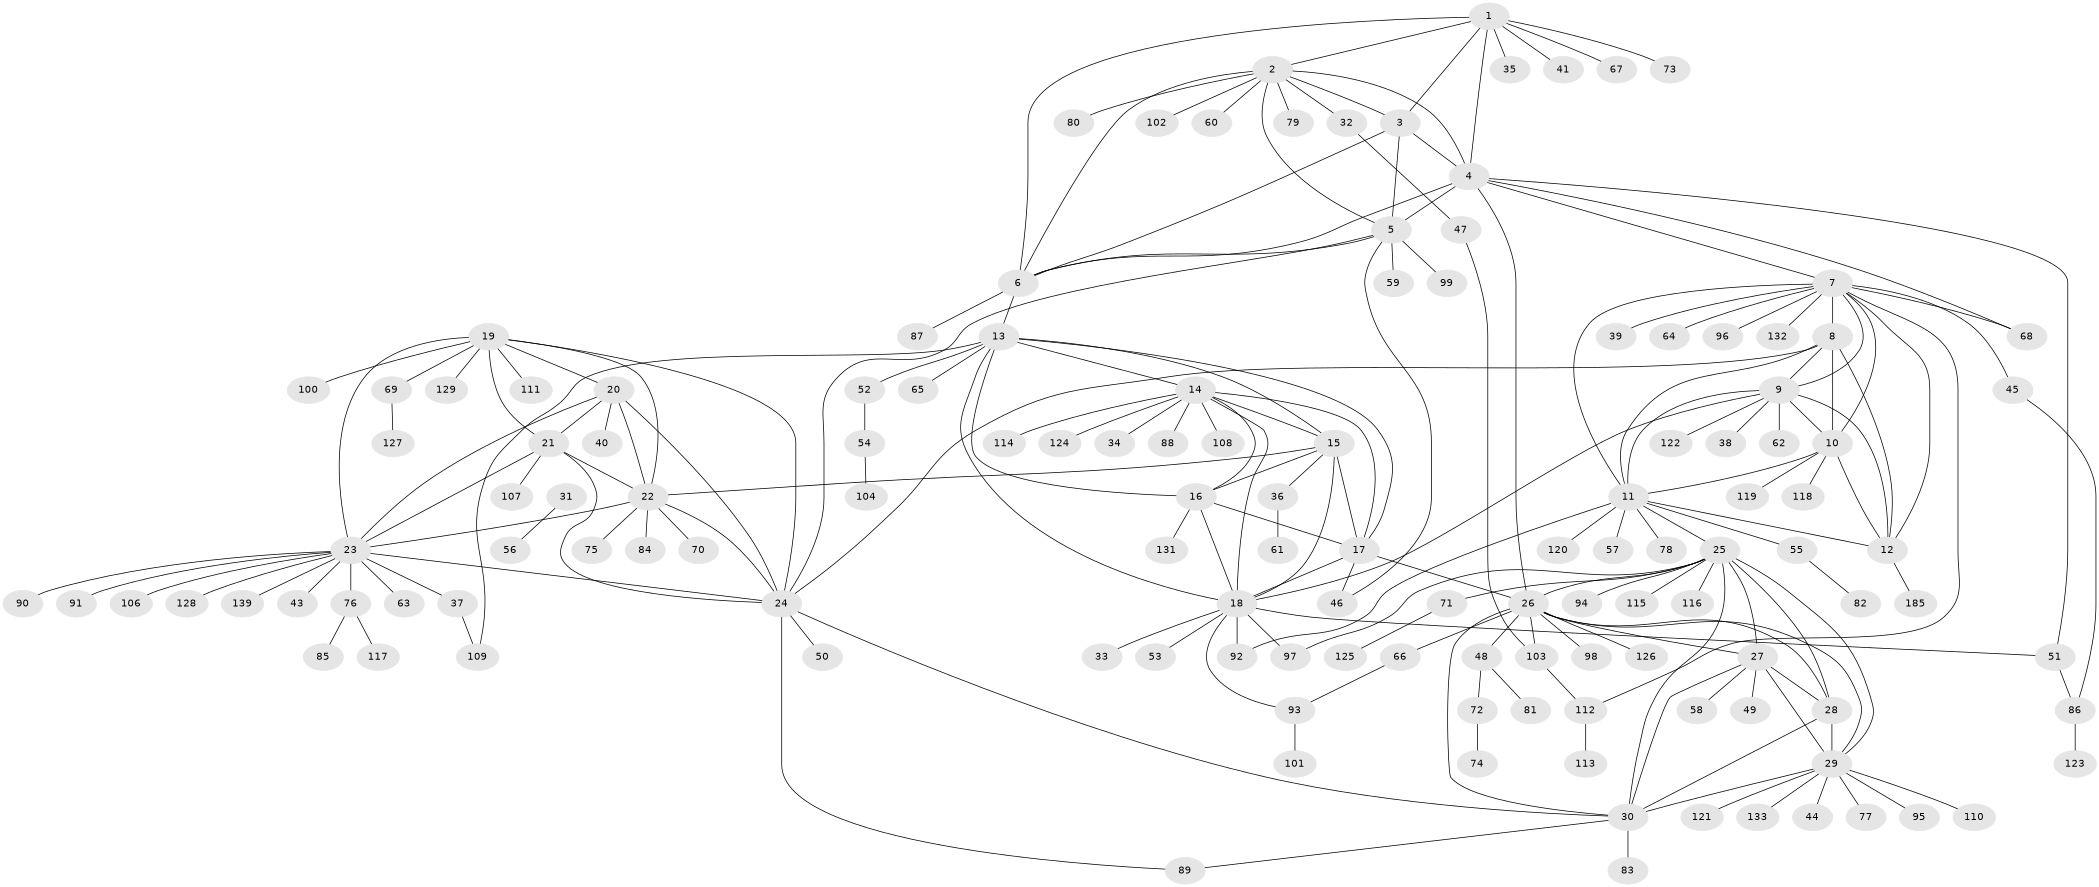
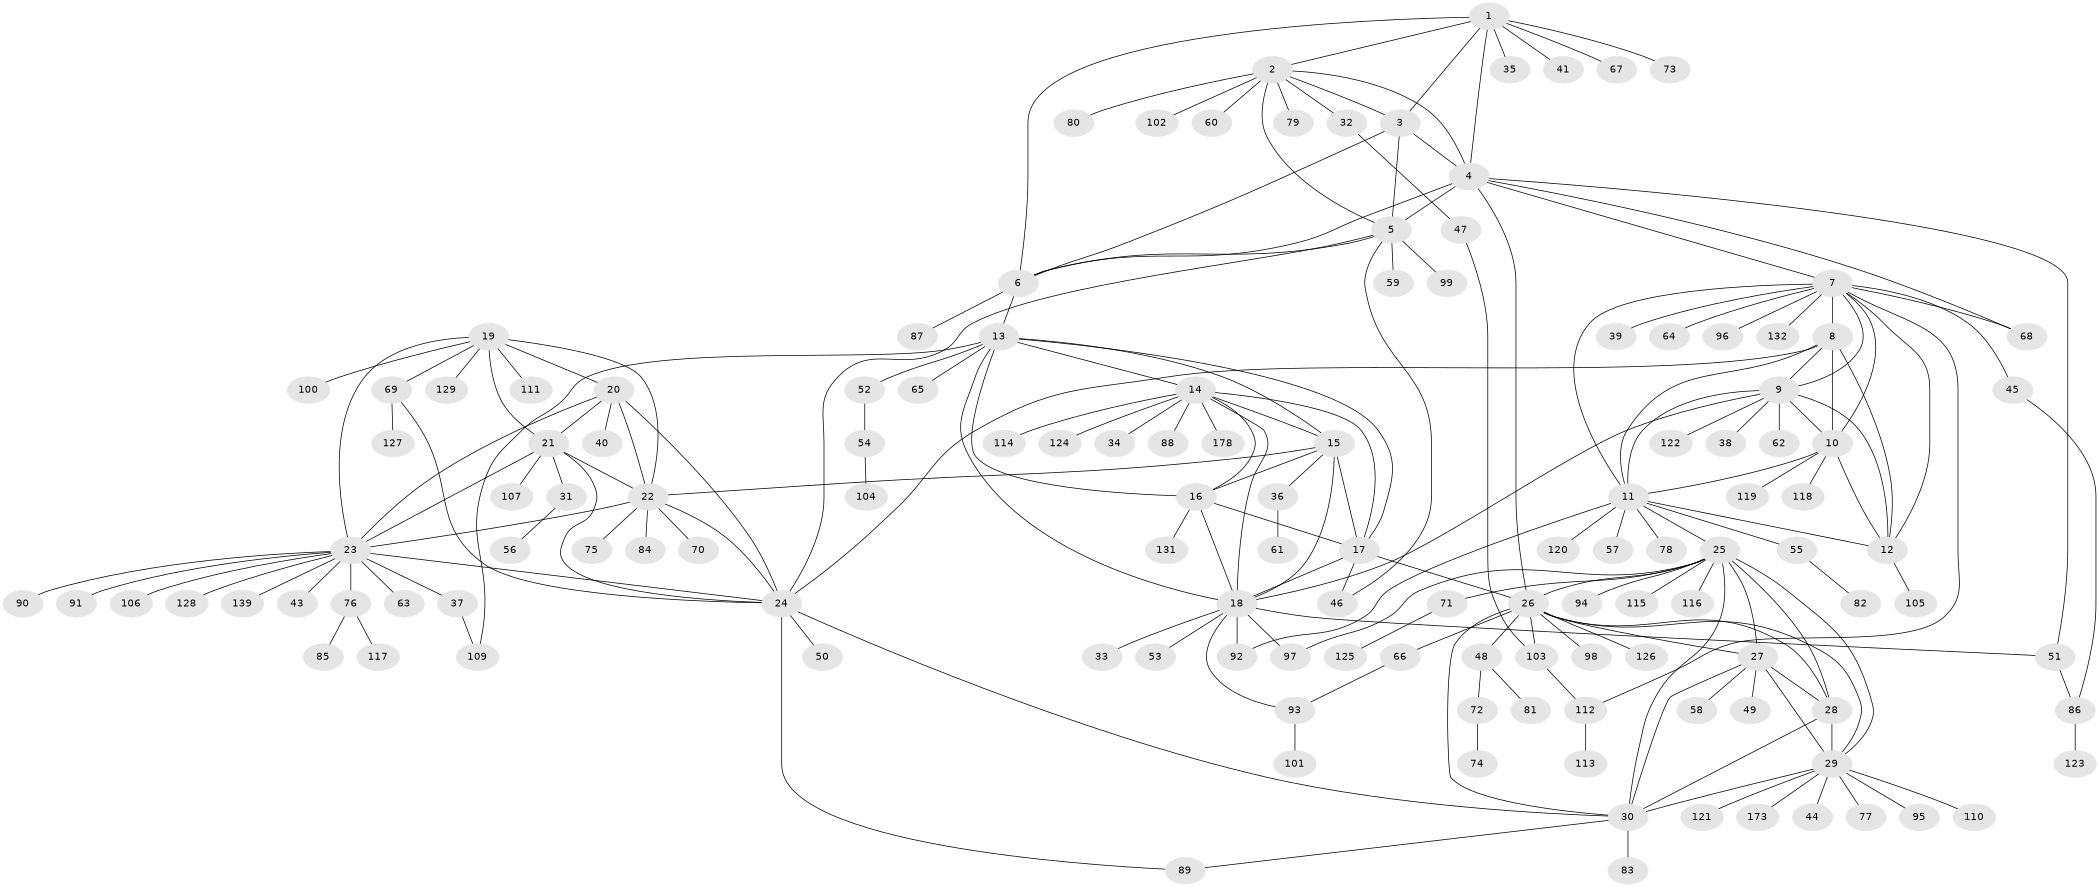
(1108, 132) -> none
(735, 391) -> (529, 581)
(1223, 444) -> (1223, 444)
none -> (558, 470)
(1916, 604) -> (1916, 604)
(1758, 817) -> (1758, 817)
